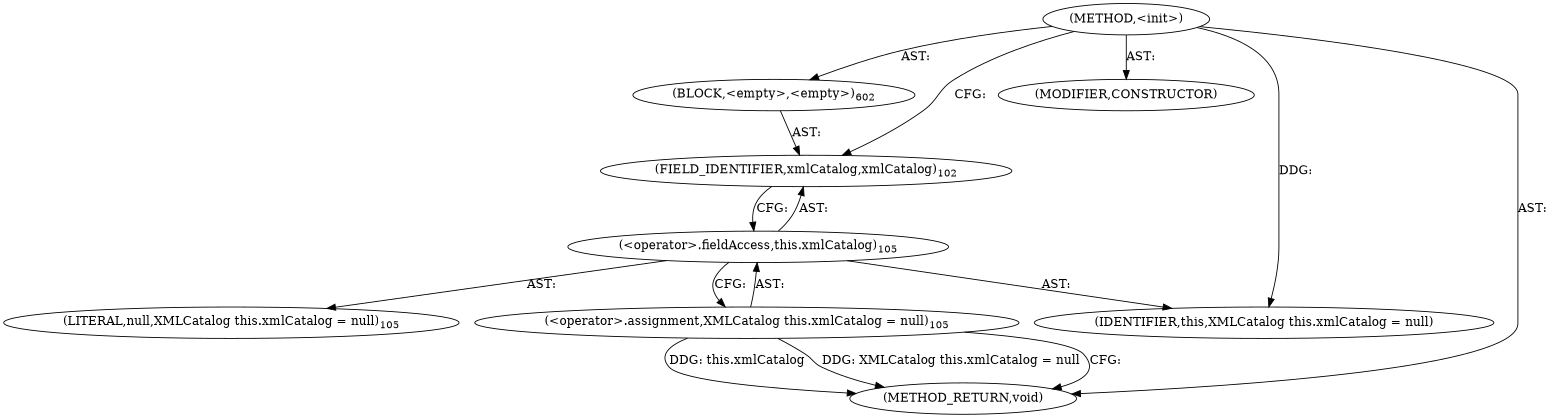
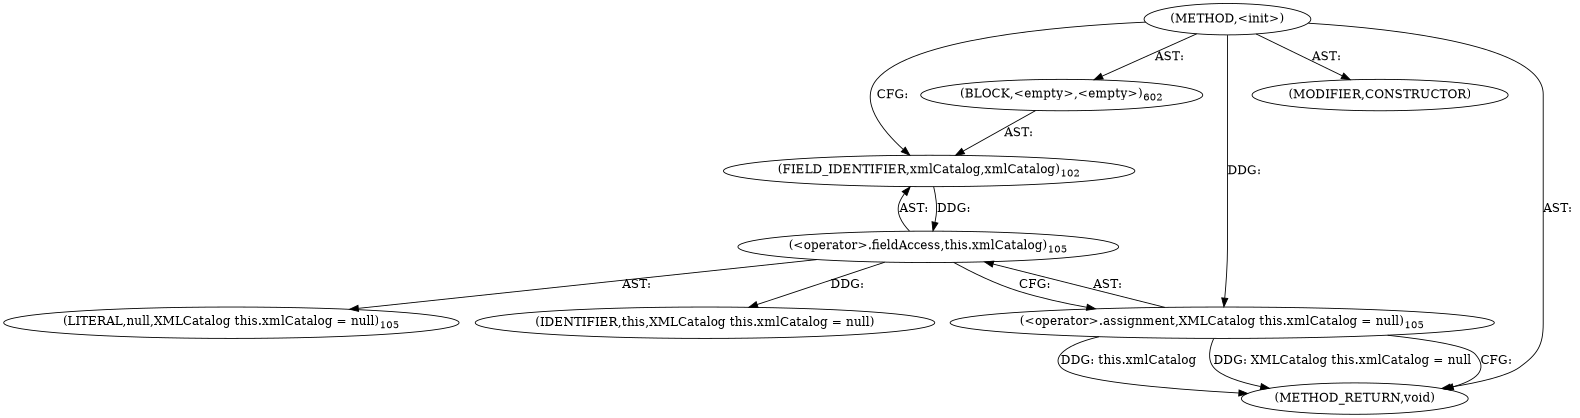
(1279, 139) -> (1227, 167)
(774, 209) -> (956, 209)
(1058, 285) -> (849, 285)
